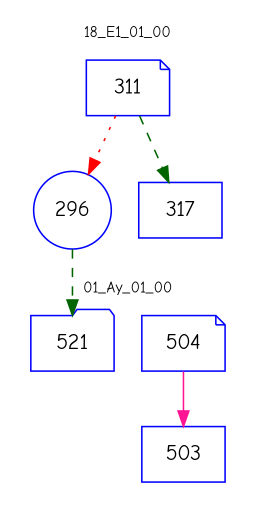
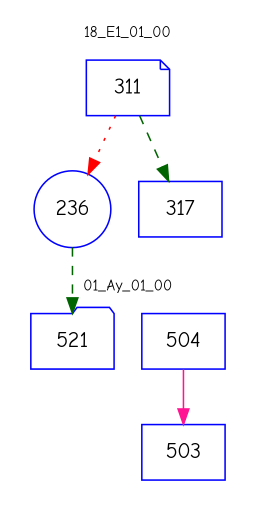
(72, 210) -> (72, 209)
(183, 343) -> (183, 341)
